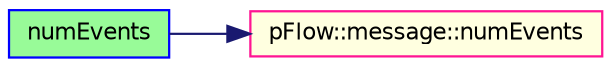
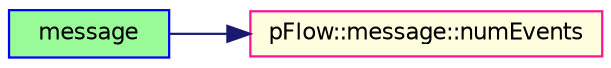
(89, 34) -> (89, 34)
